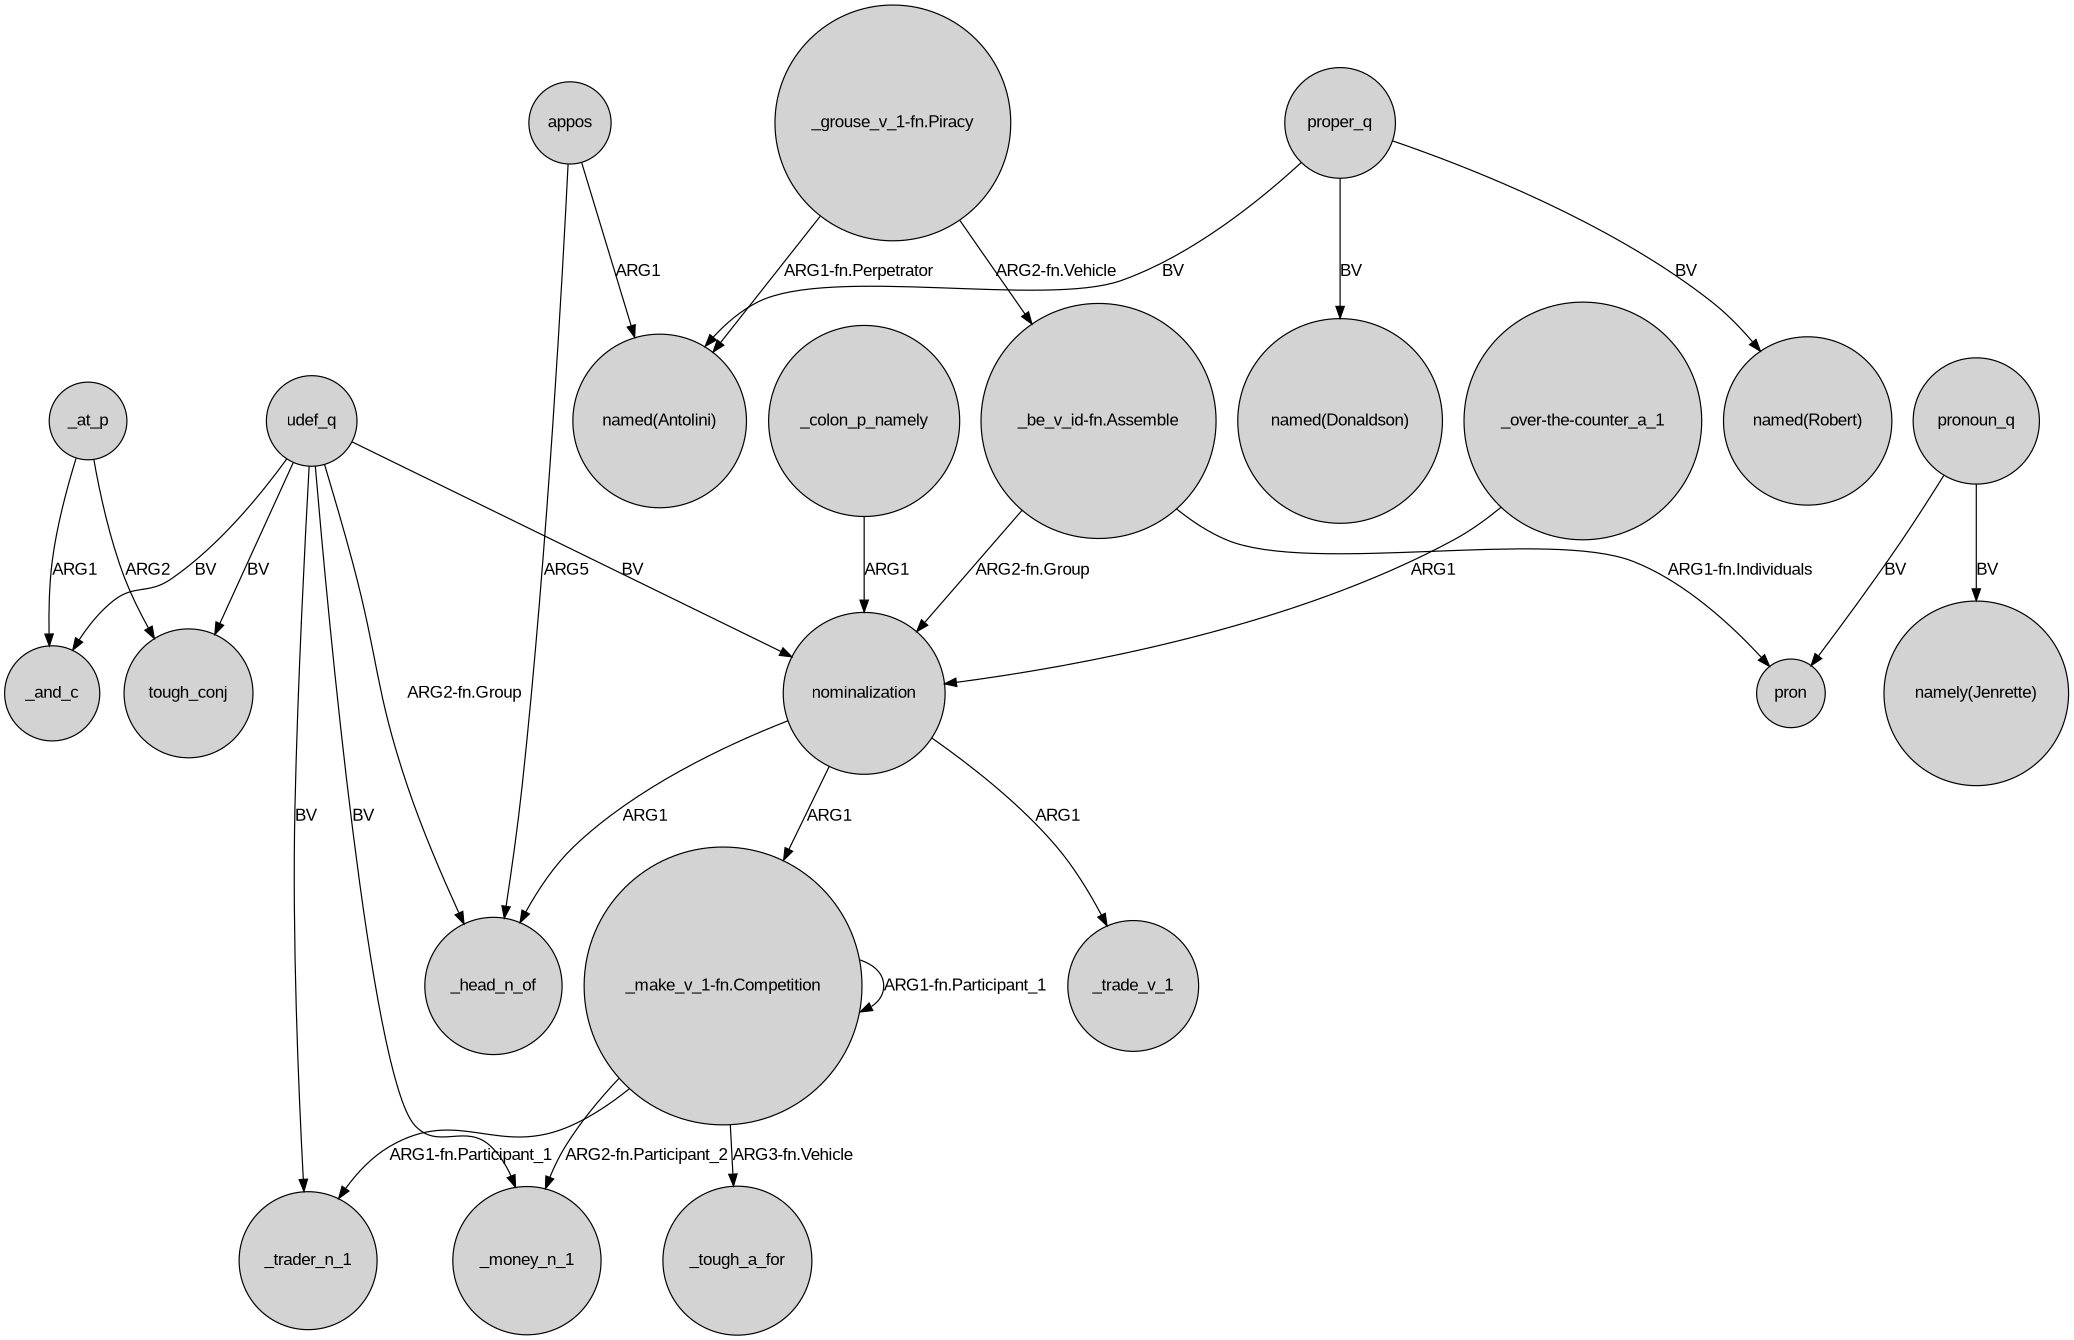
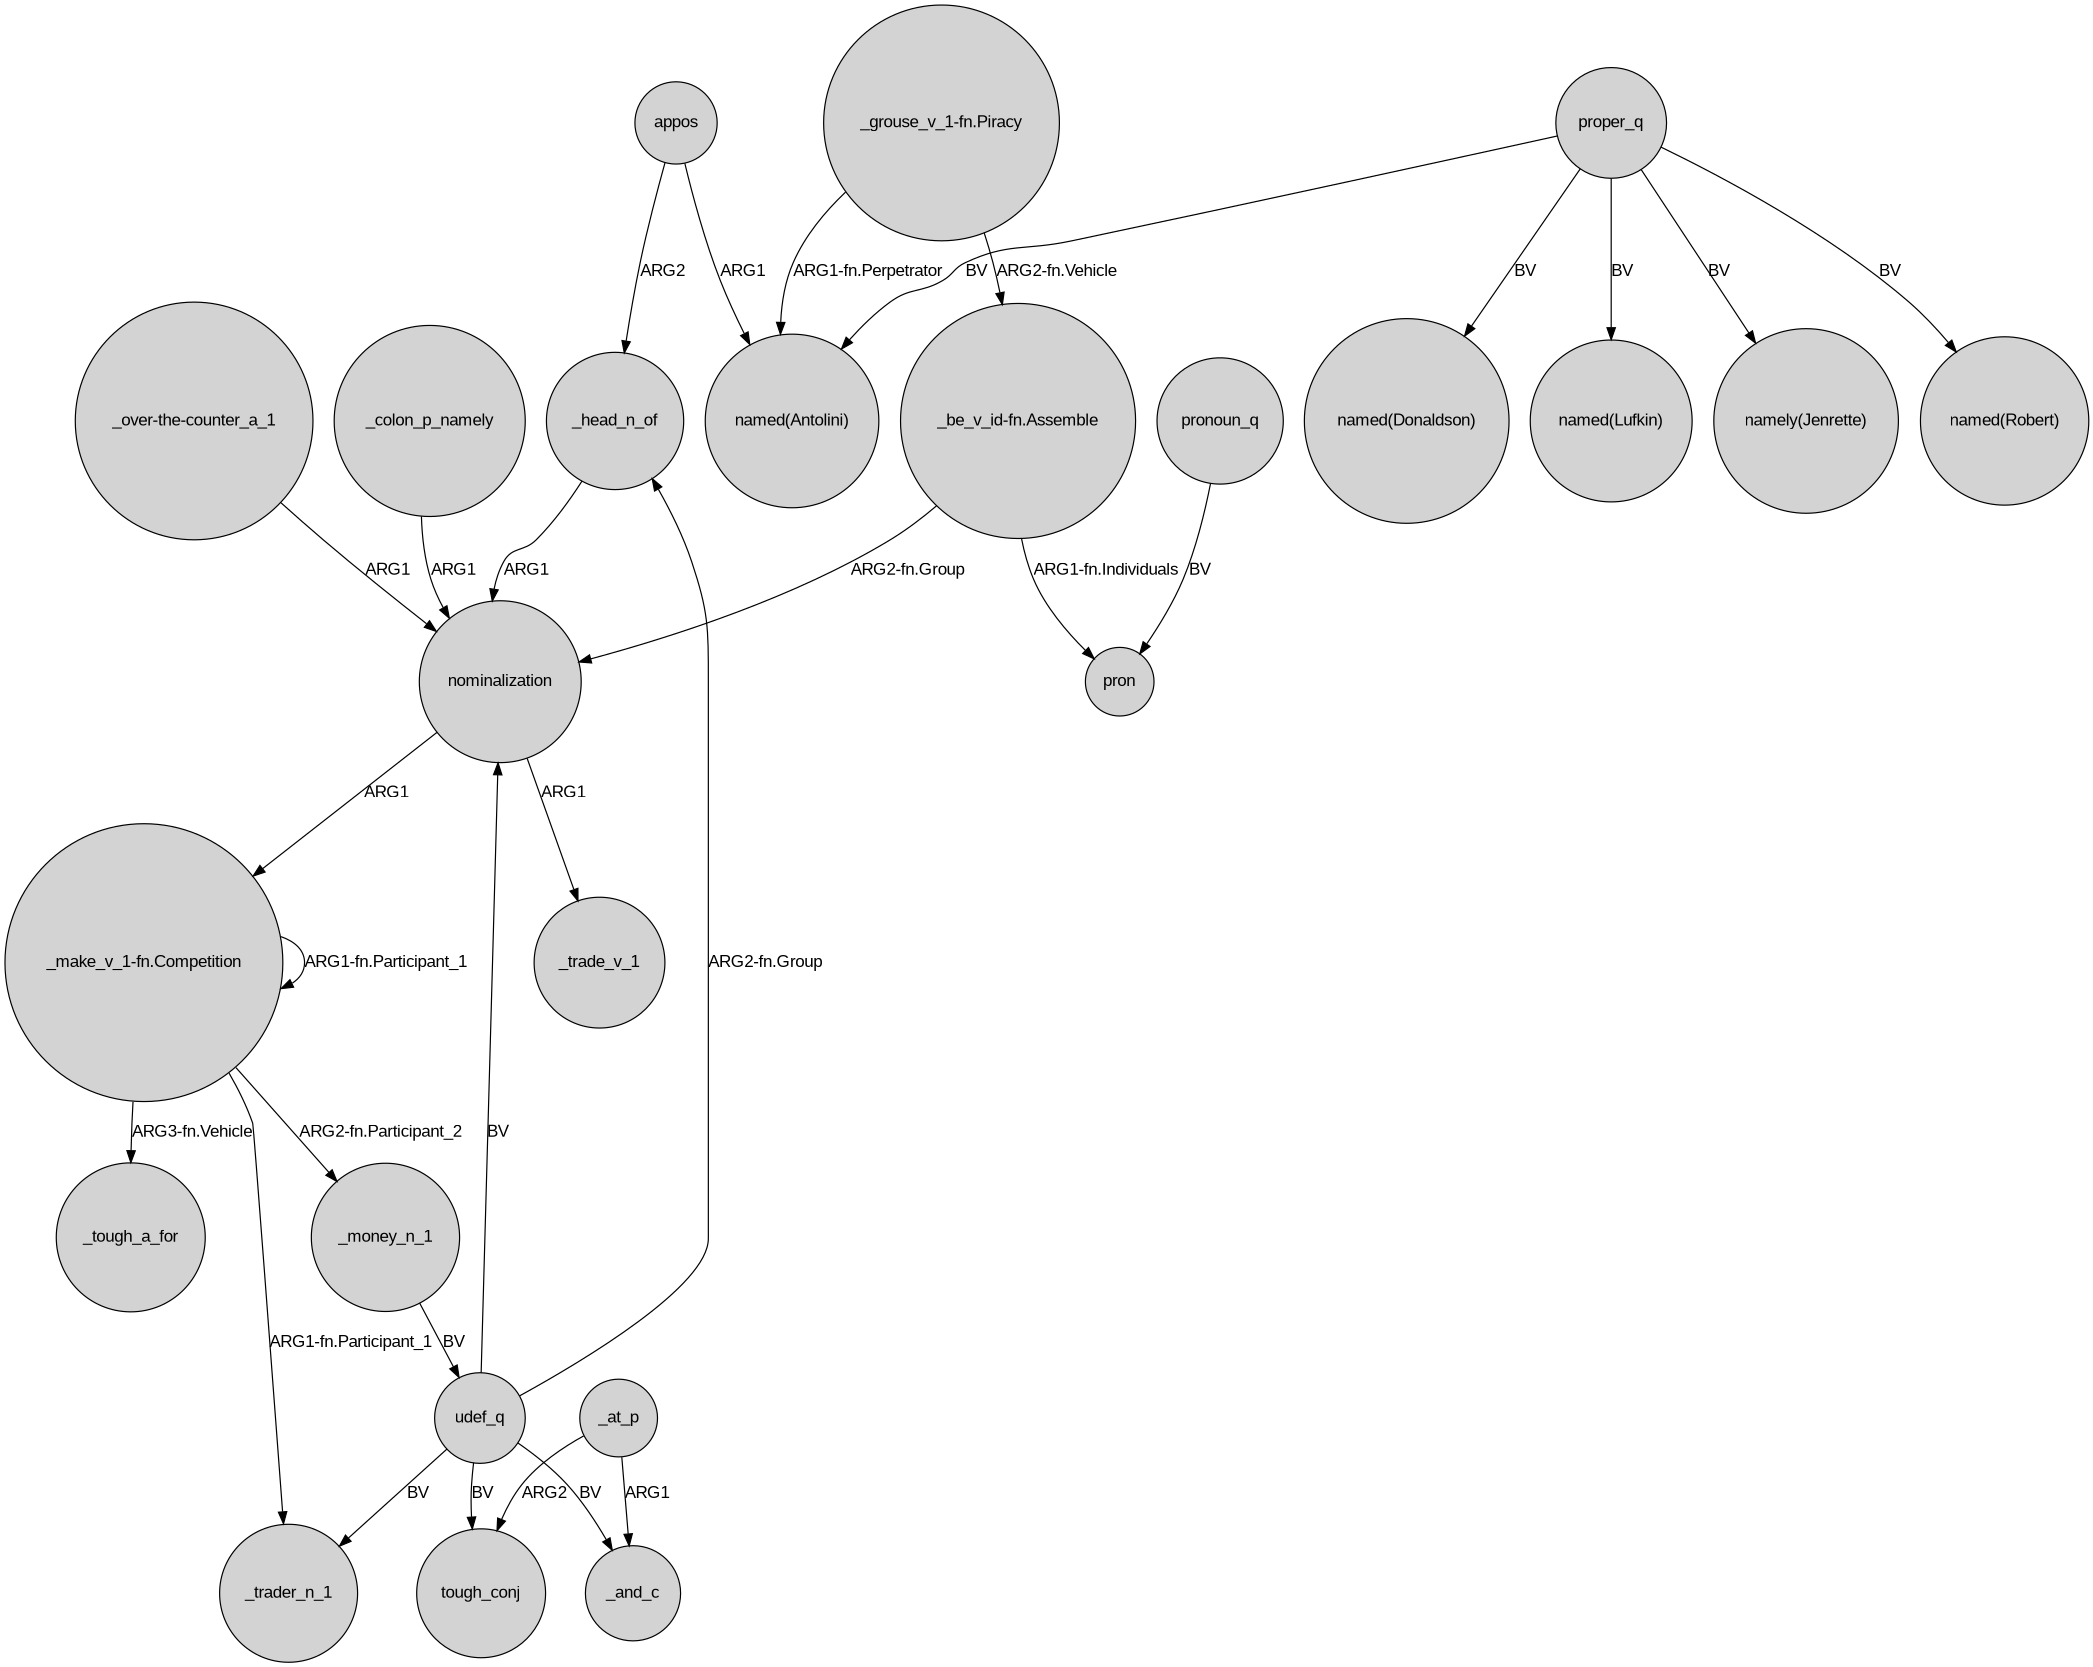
none -> (1611, 421)
(1976, 536) -> (1695, 251)
(566, 570) -> (663, 272)
(640, 795) -> (538, 538)
(356, 857) -> (436, 1335)
